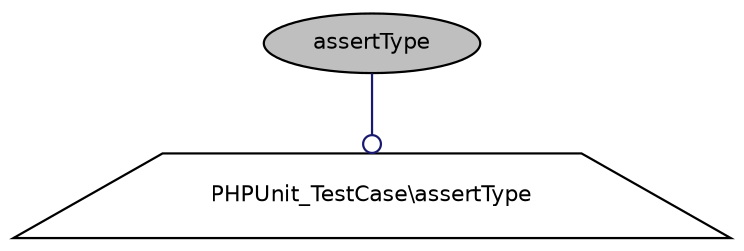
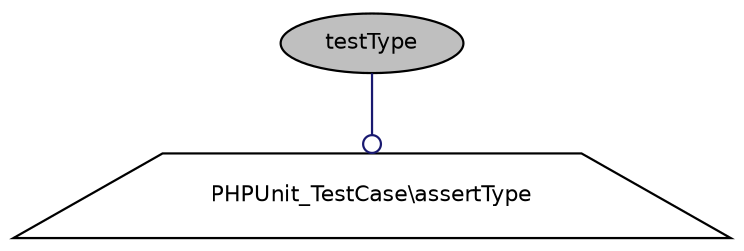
(372, 43) -> (372, 43)
